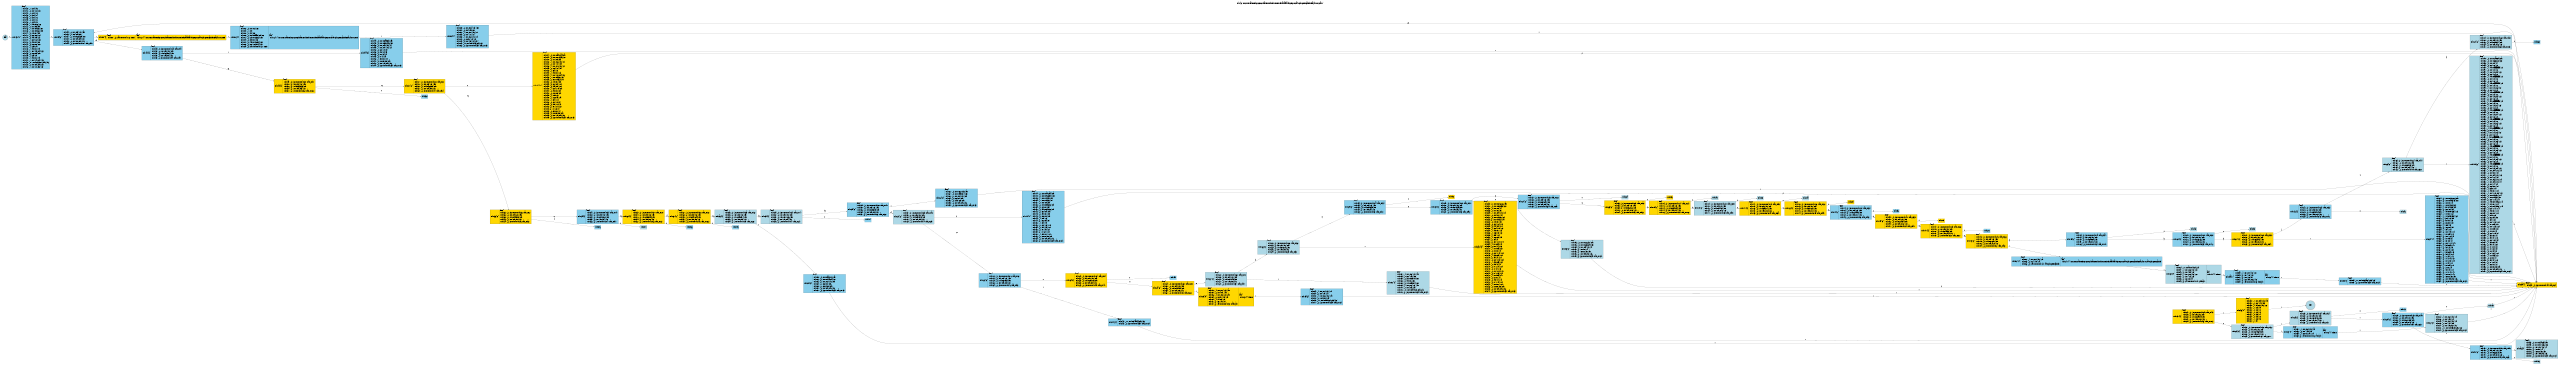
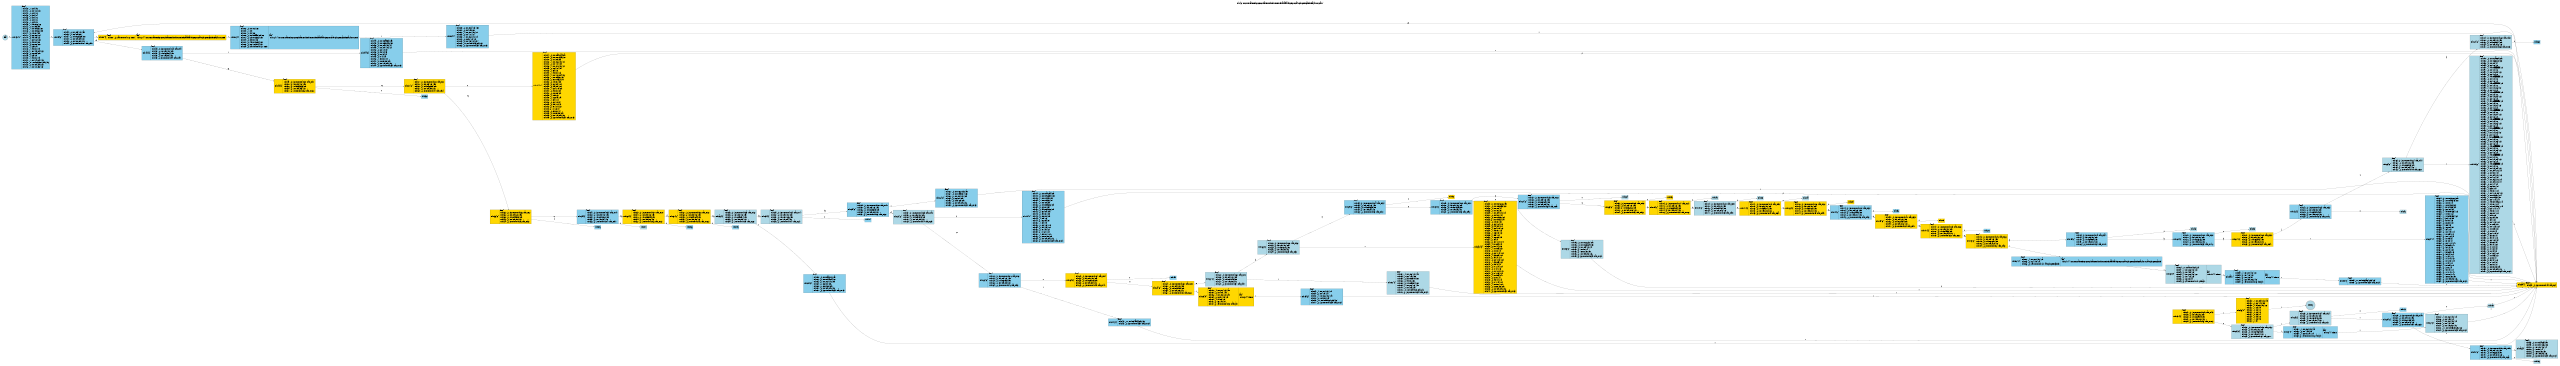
(2310, 305) -> (2310, 305)
